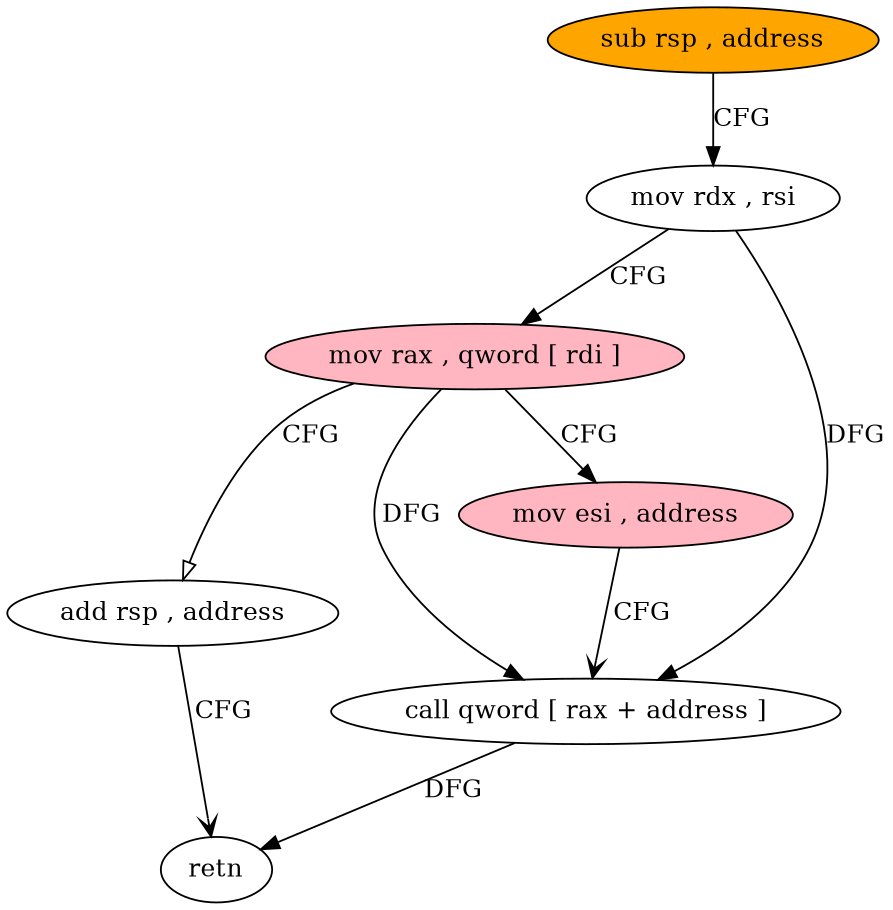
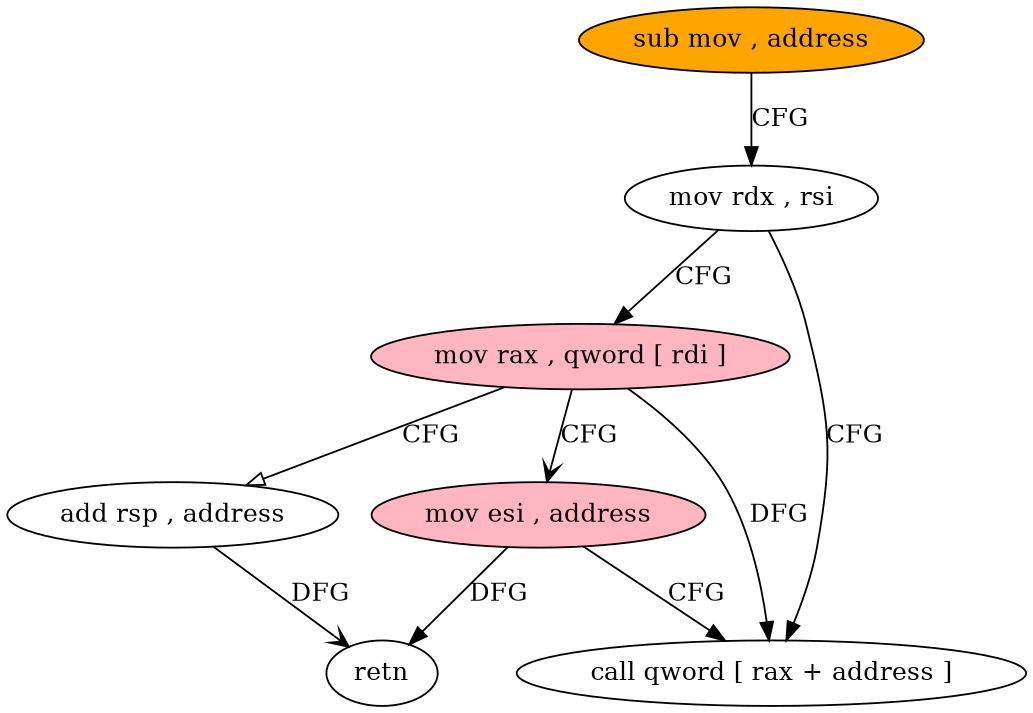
(713, 40) -> (751, 40)
(544, 429) -> (562, 427)
(856, 436) -> (855, 436)
(608, 604) -> (647, 589)
(224, 711) -> (321, 594)
(396, 793) -> (465, 589)
